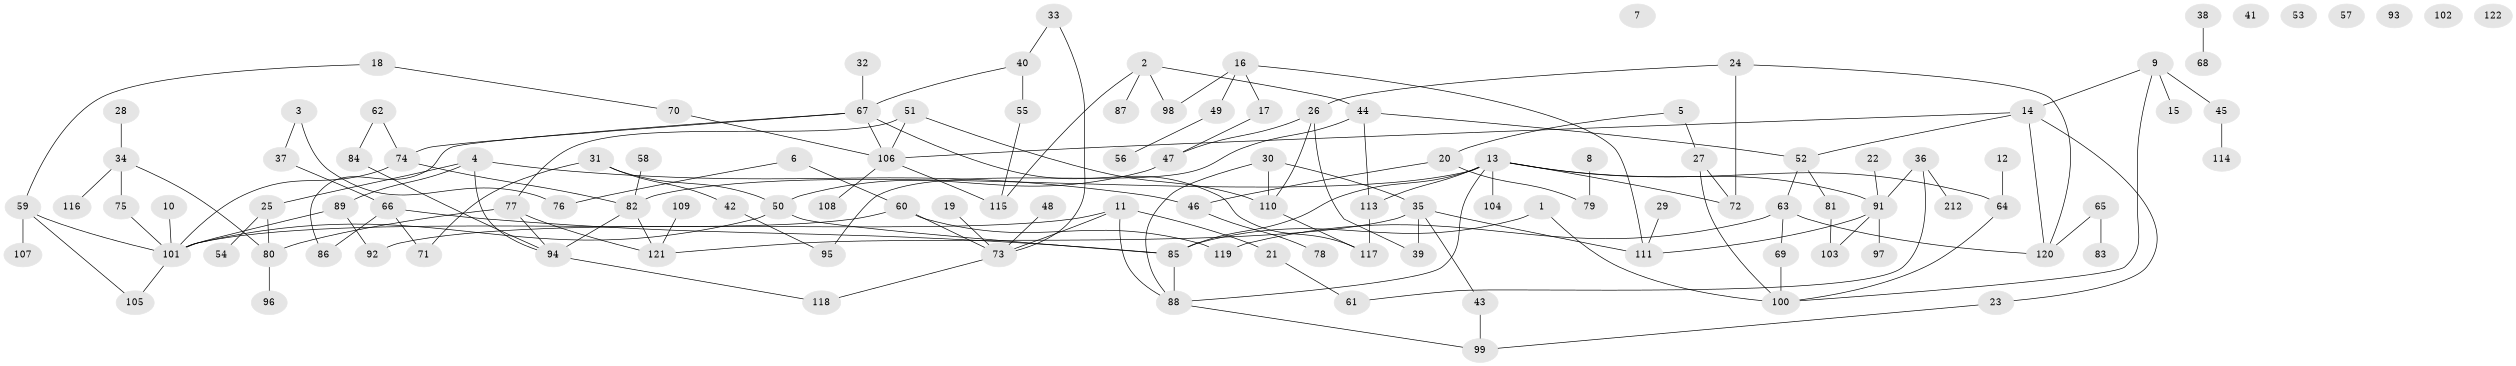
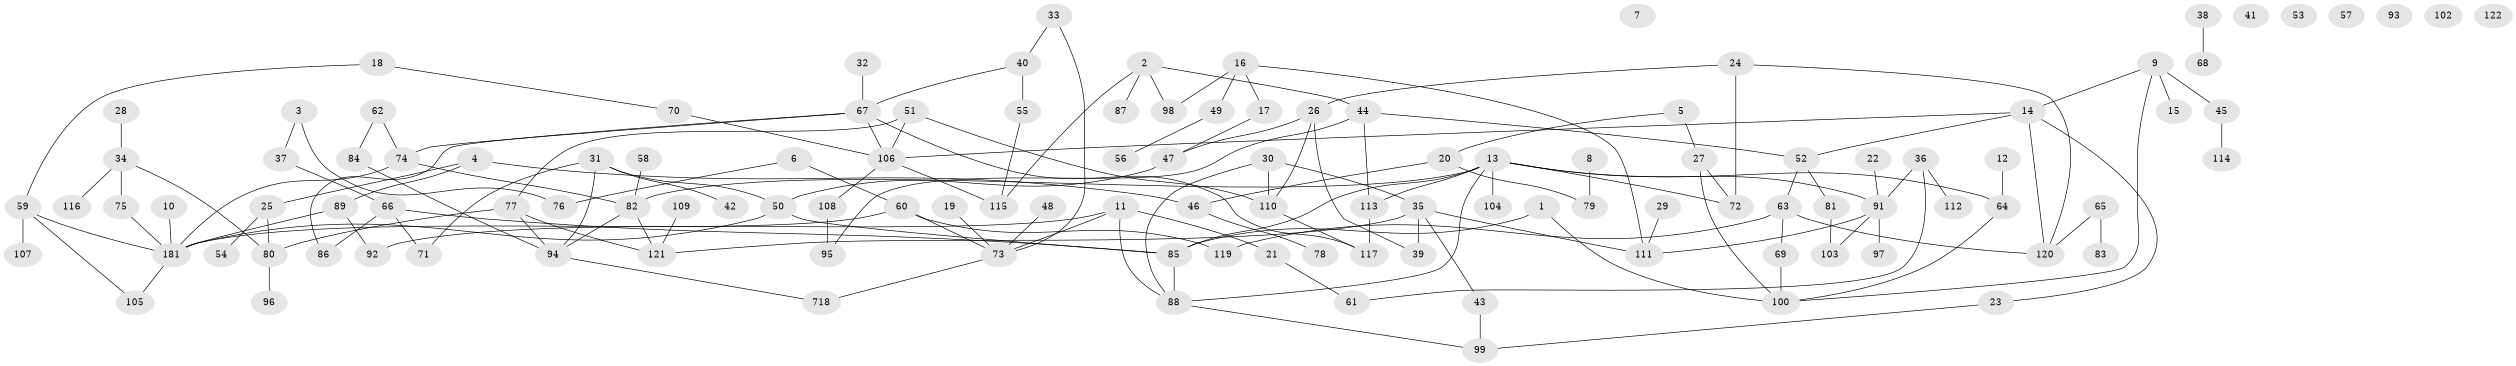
(481, 206) -> (587, 211)
(1954, 207) -> (1954, 207)
(795, 238) -> (828, 231)
(172, 255) -> (172, 255)
(822, 303) -> (822, 303)
